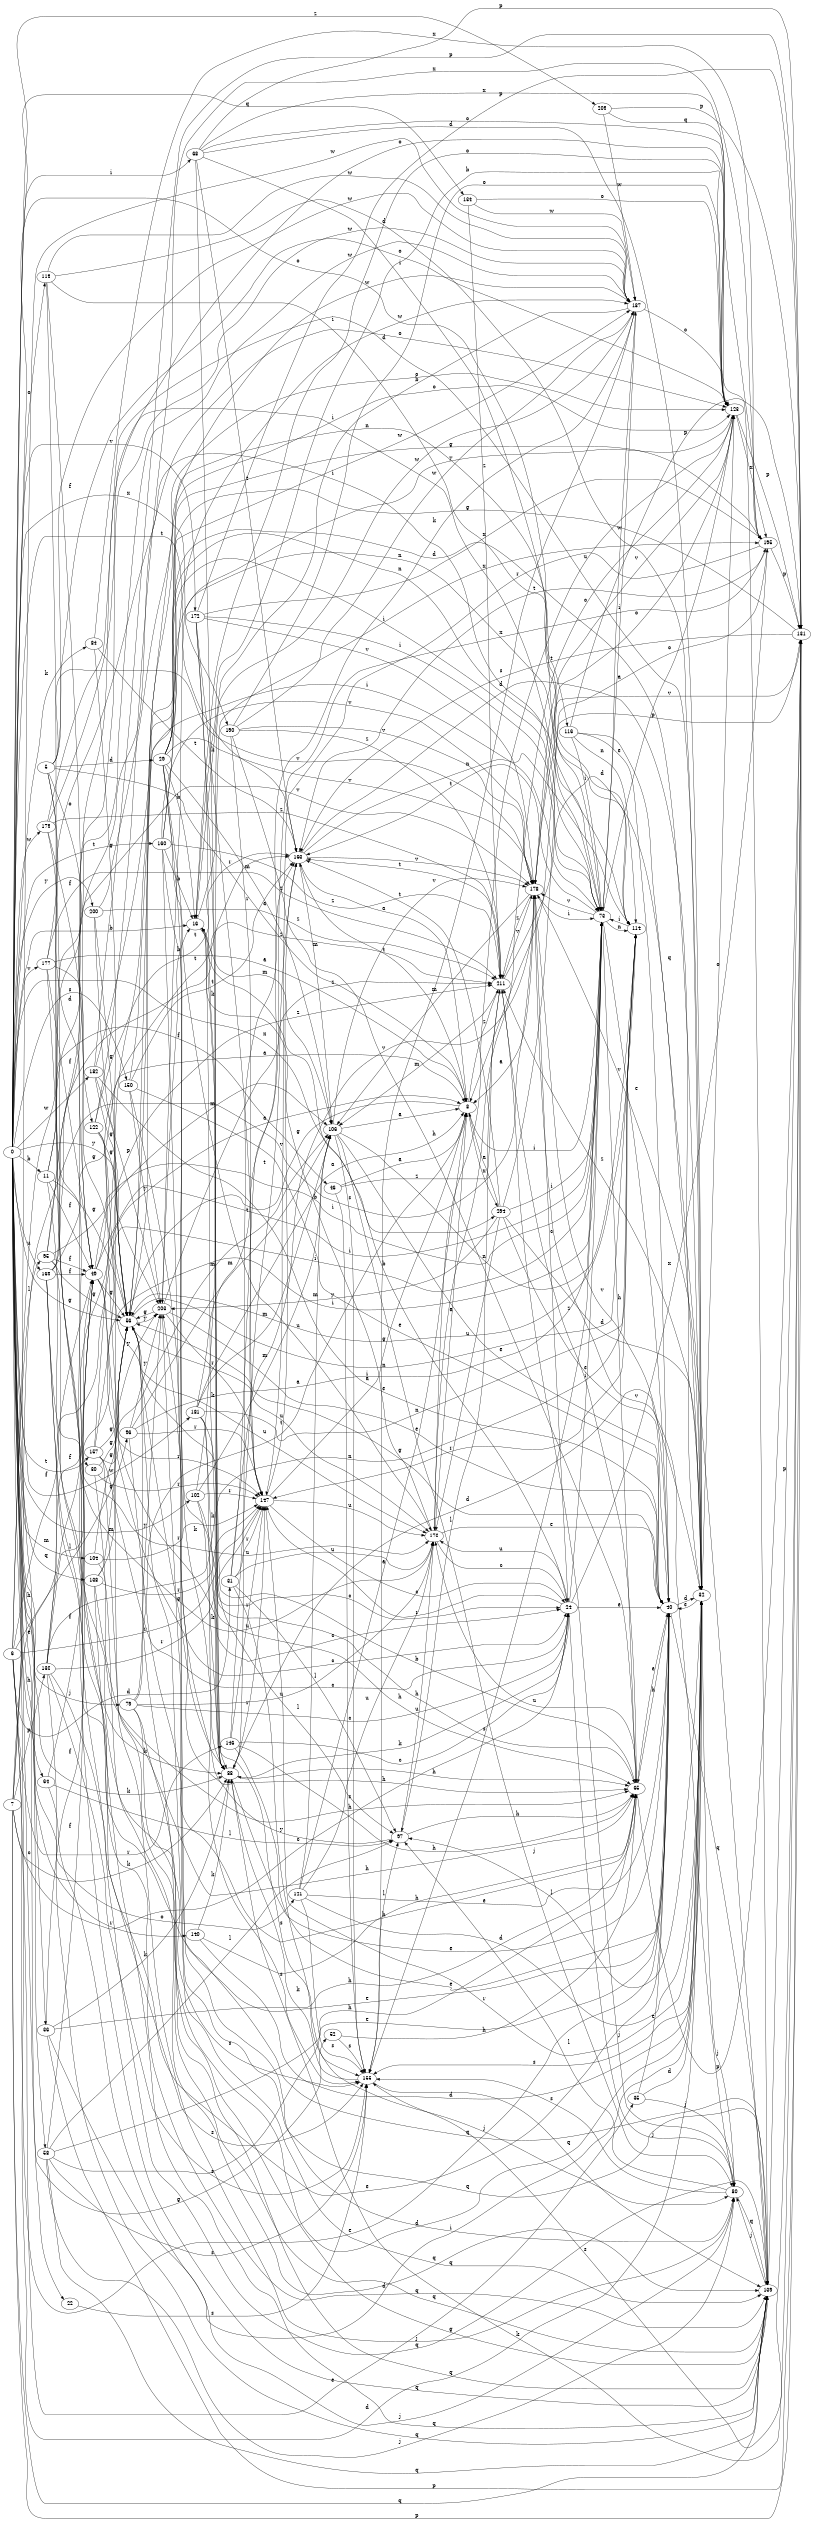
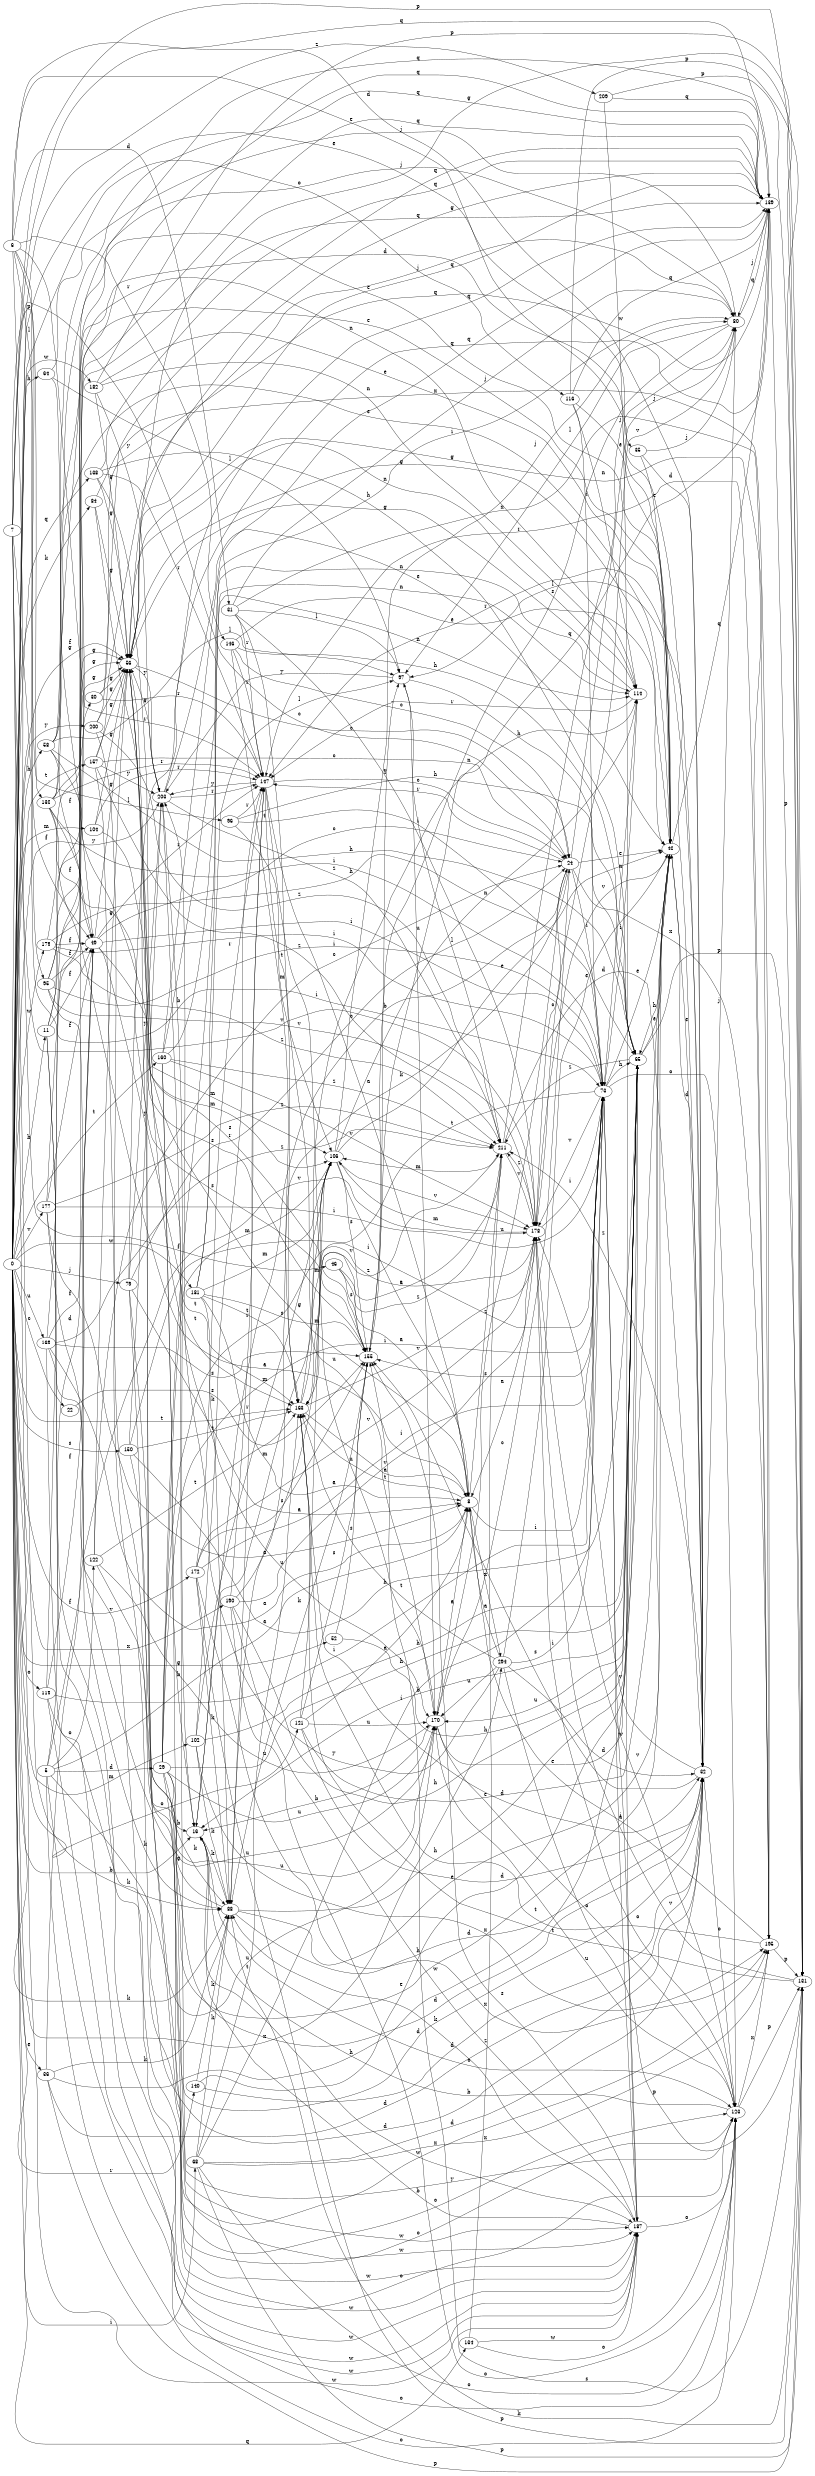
(128, 1151) -> (128, 446)
(146, 1370) -> (212, 787)
